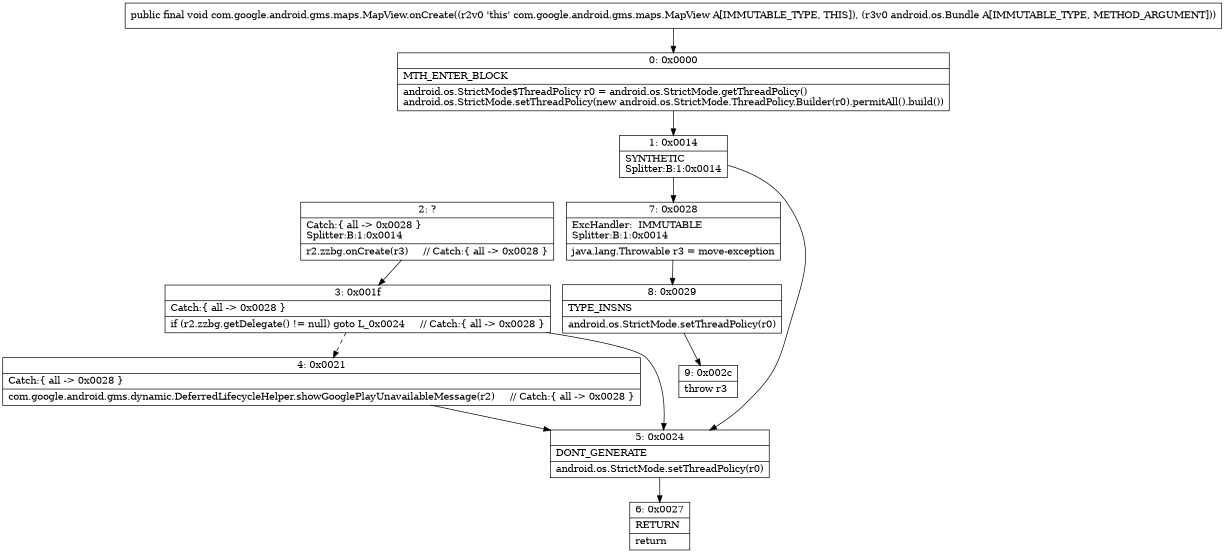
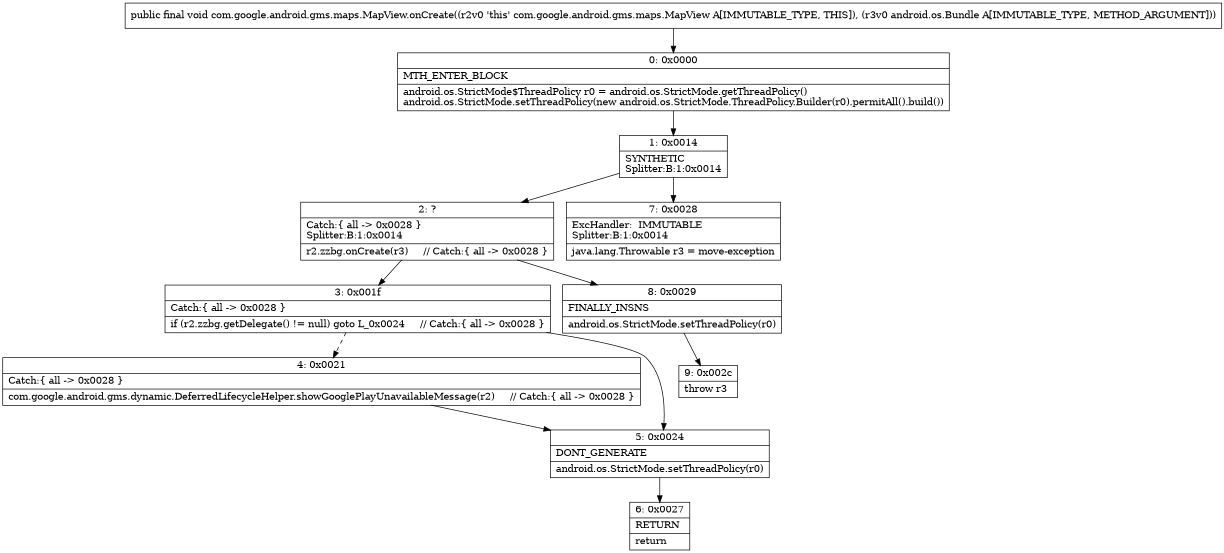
(673, 269) -> (554, 271)
(800, 291) -> (574, 187)
(600, 308) -> (609, 308)
